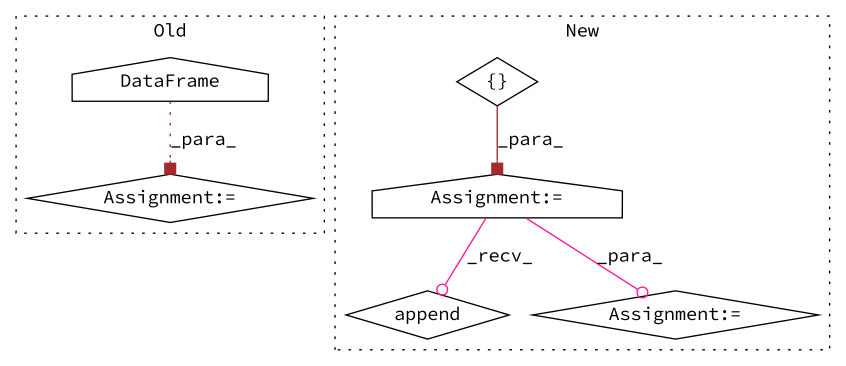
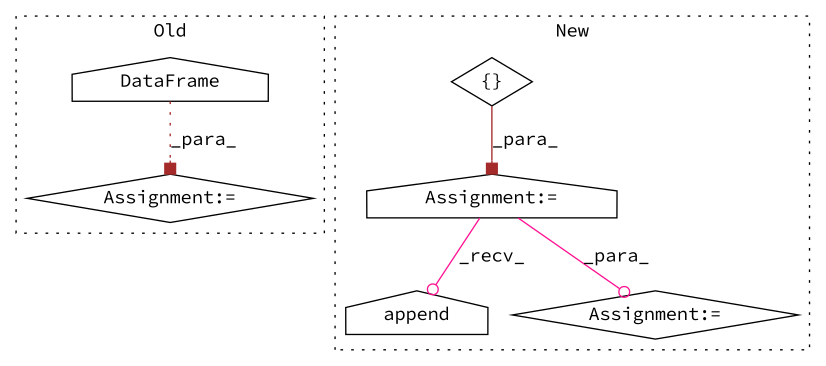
(428, 315) -> (417, 315)
